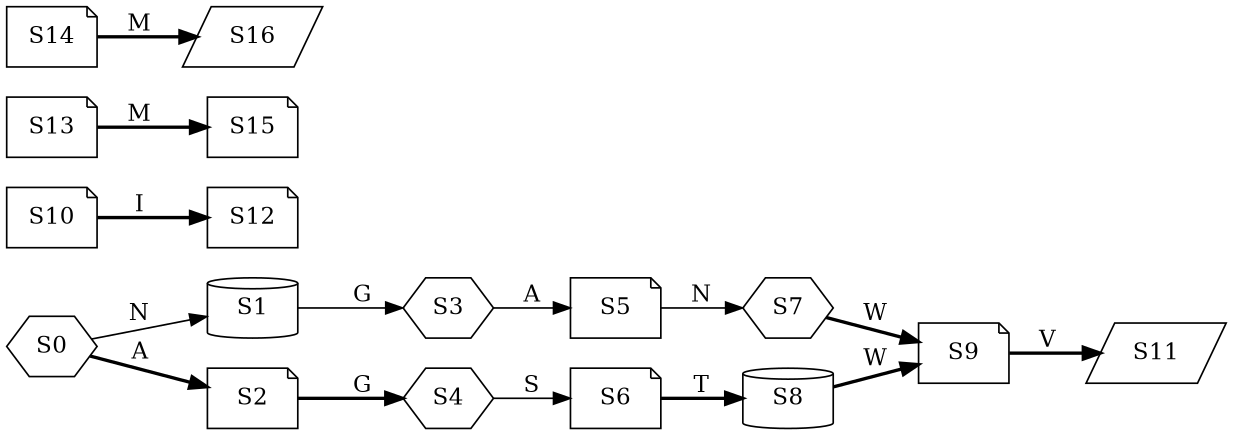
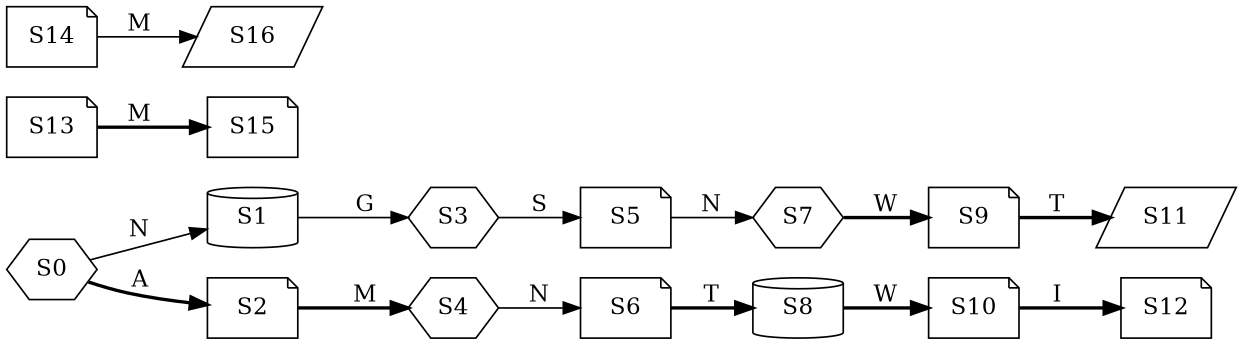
(138, 37) -> (138, 37)
(532, 295) -> (540, 205)
(1047, 341) -> (1057, 205)
(868, 378) -> (877, 308)
(363, 386) -> (365, 295)
(532, 386) -> (540, 295)
